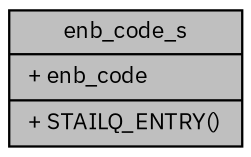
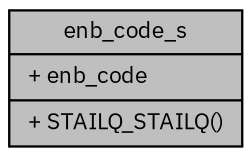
(125, 122) -> (126, 122)
